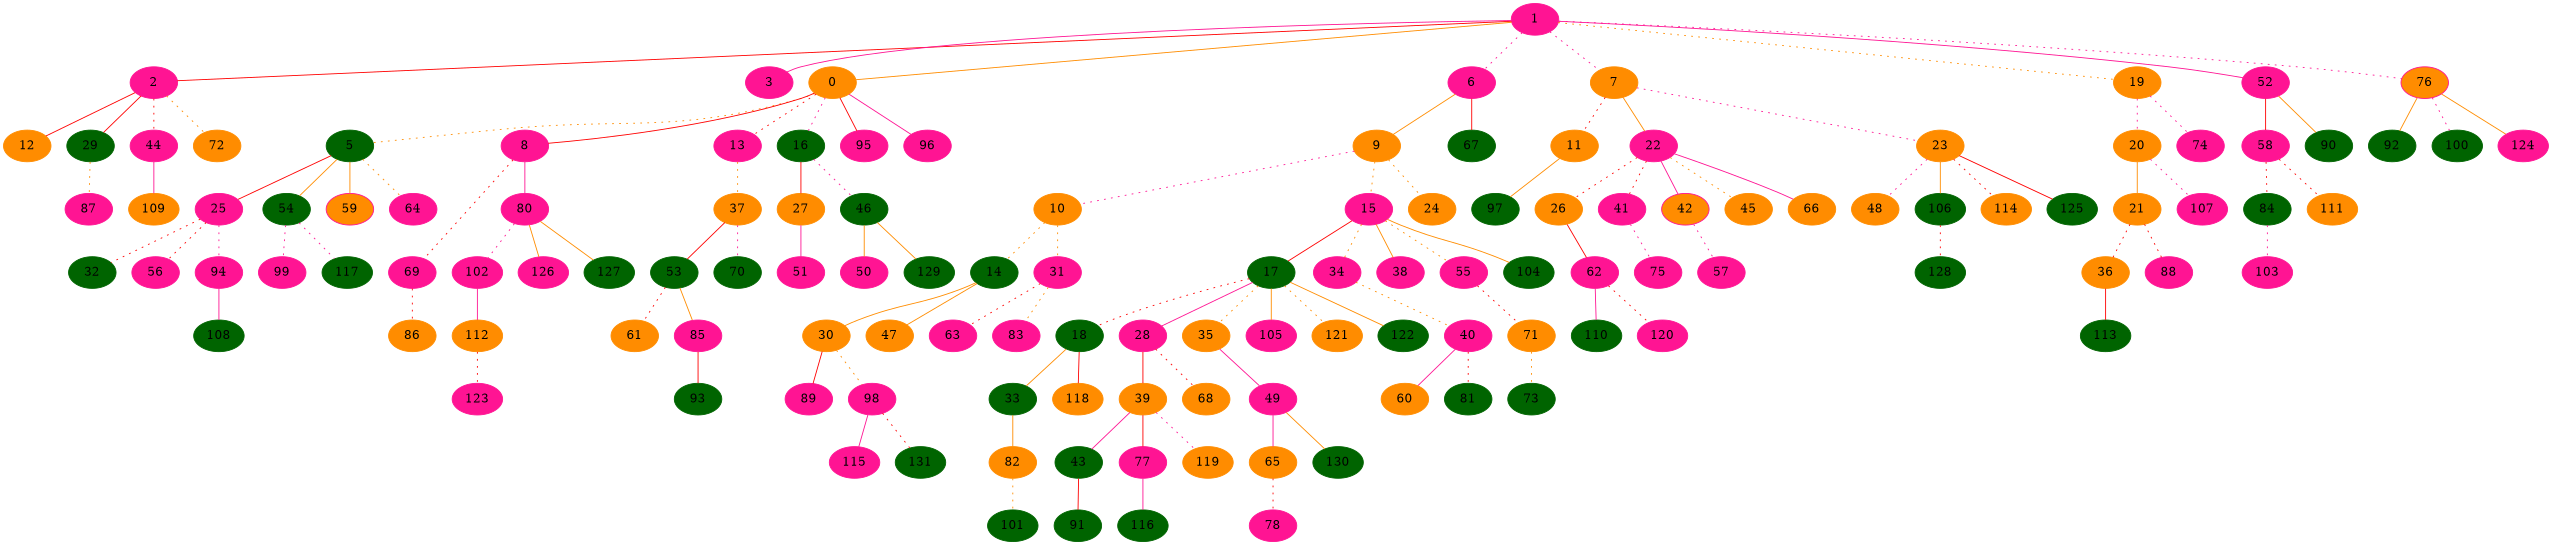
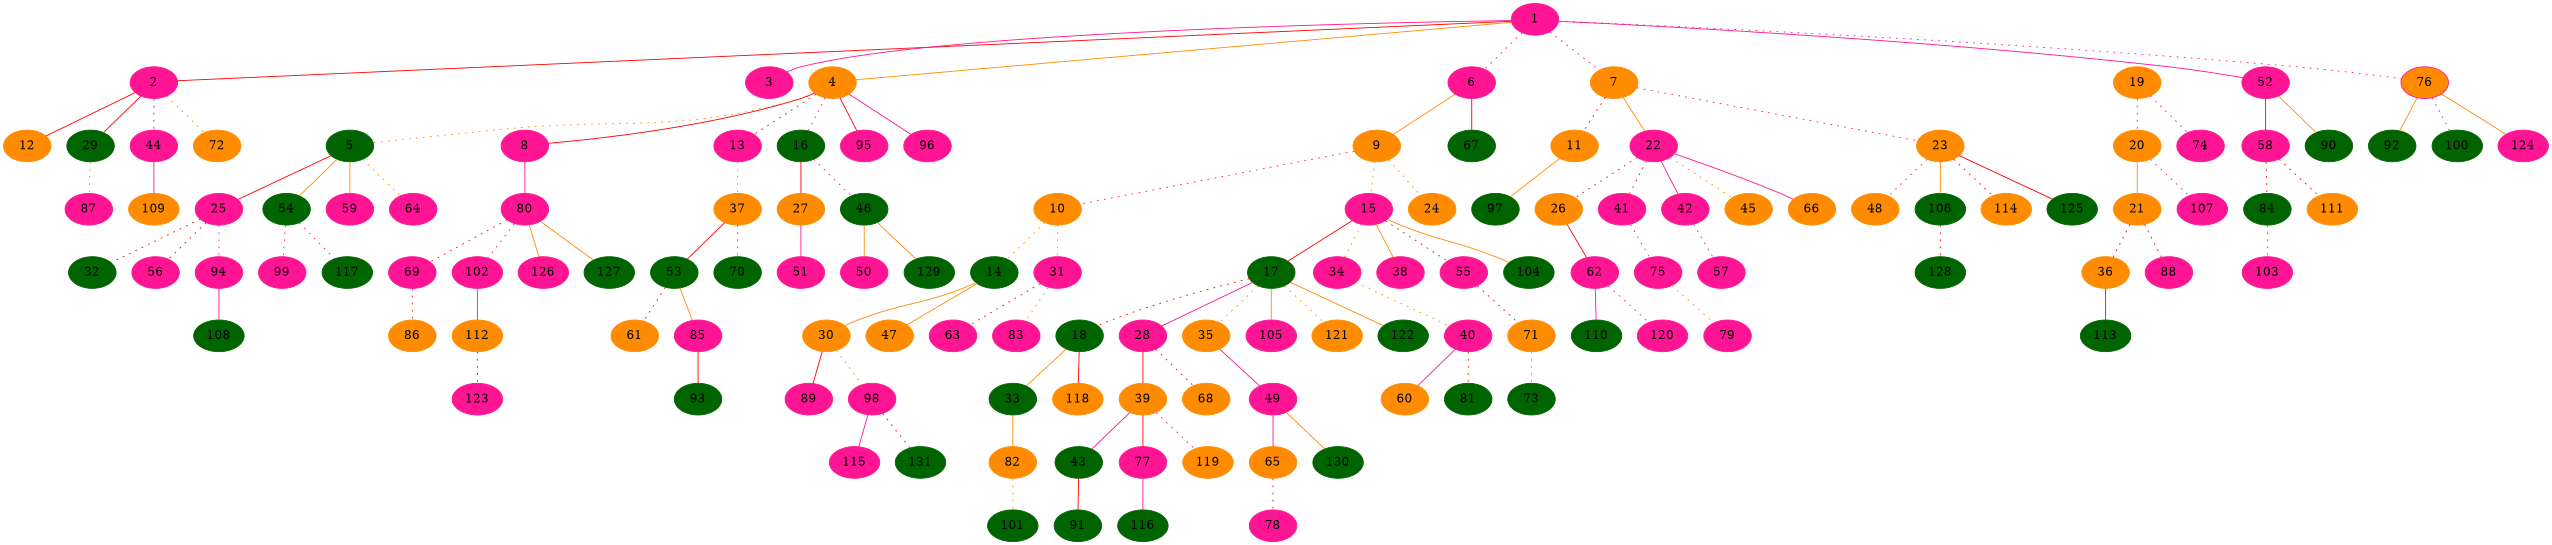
(1836, 51) -> none
(833, 83) -> (833, 83)
(350, 209) -> (350, 209)
(469, 209) -> (469, 241)
(1685, 209) -> (1685, 209)
(1416, 241) -> (1416, 241)
(1629, 304) -> (1629, 304)
none -> (1728, 336)
